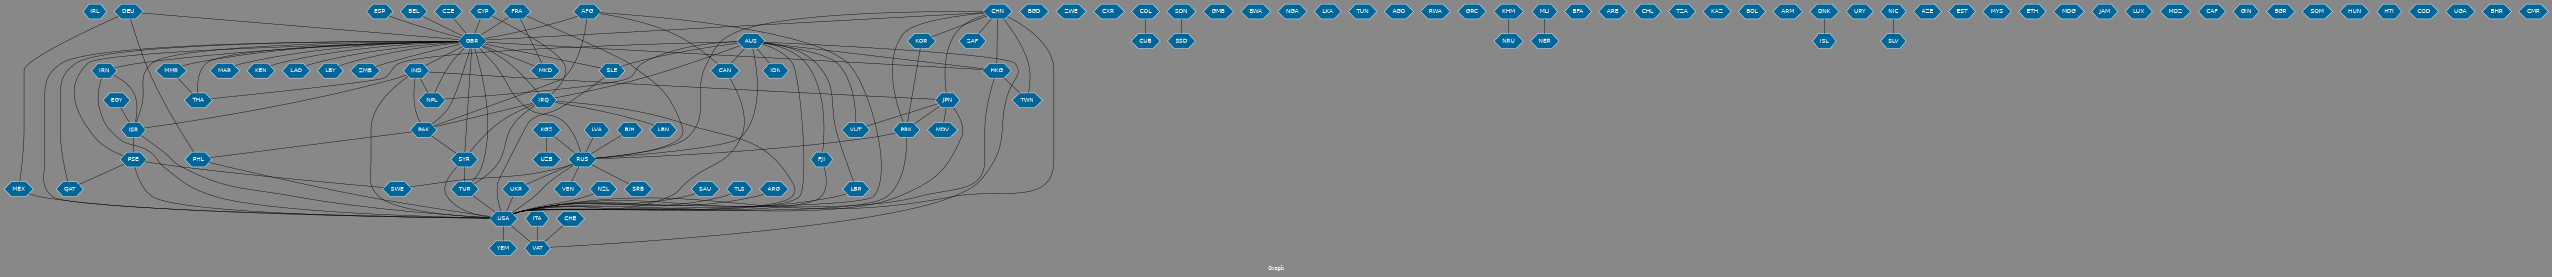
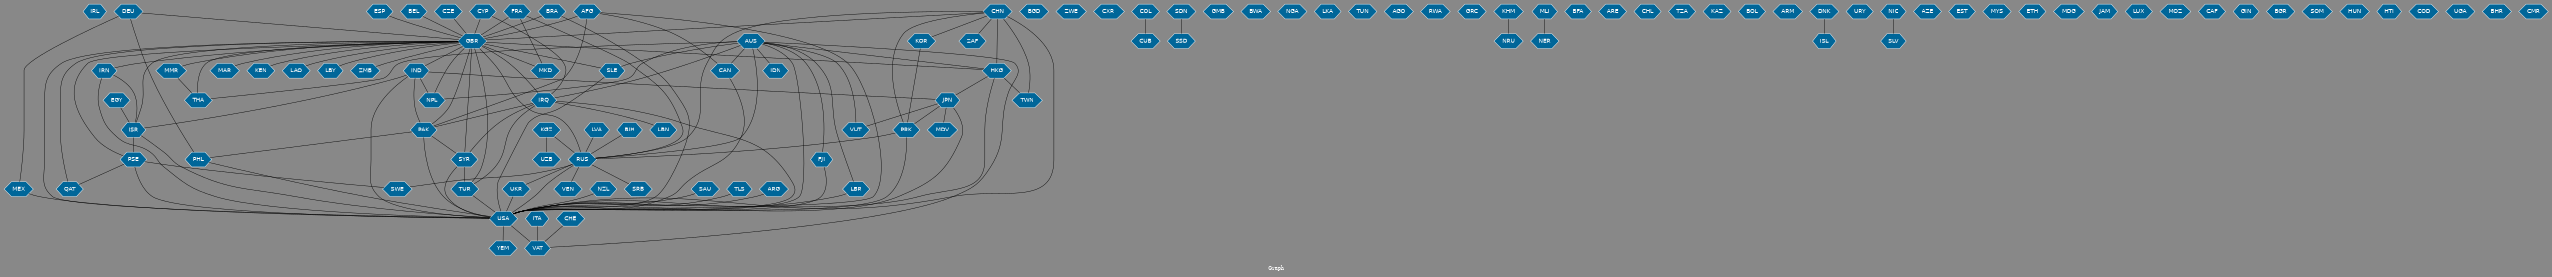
none -> (552, 12)
(950, 44) -> (972, 86)
none -> (440, 192)
